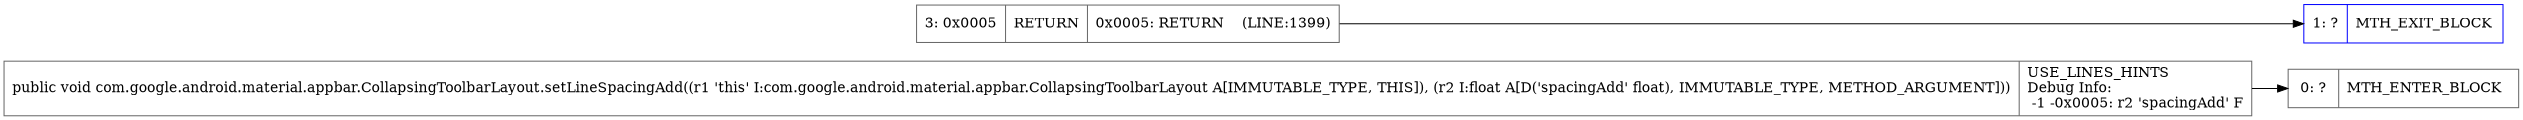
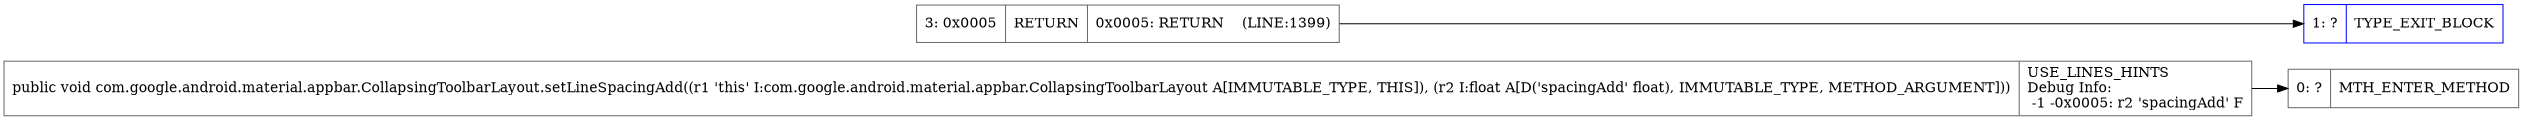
(2424, 23) -> (2425, 23)
(2425, 88) -> (2425, 88)
